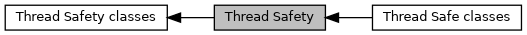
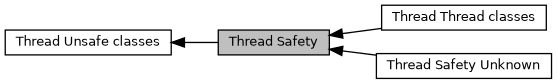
(86, 18) -> (88, 42)
(447, 18) -> (464, 18)
none -> (464, 66)
